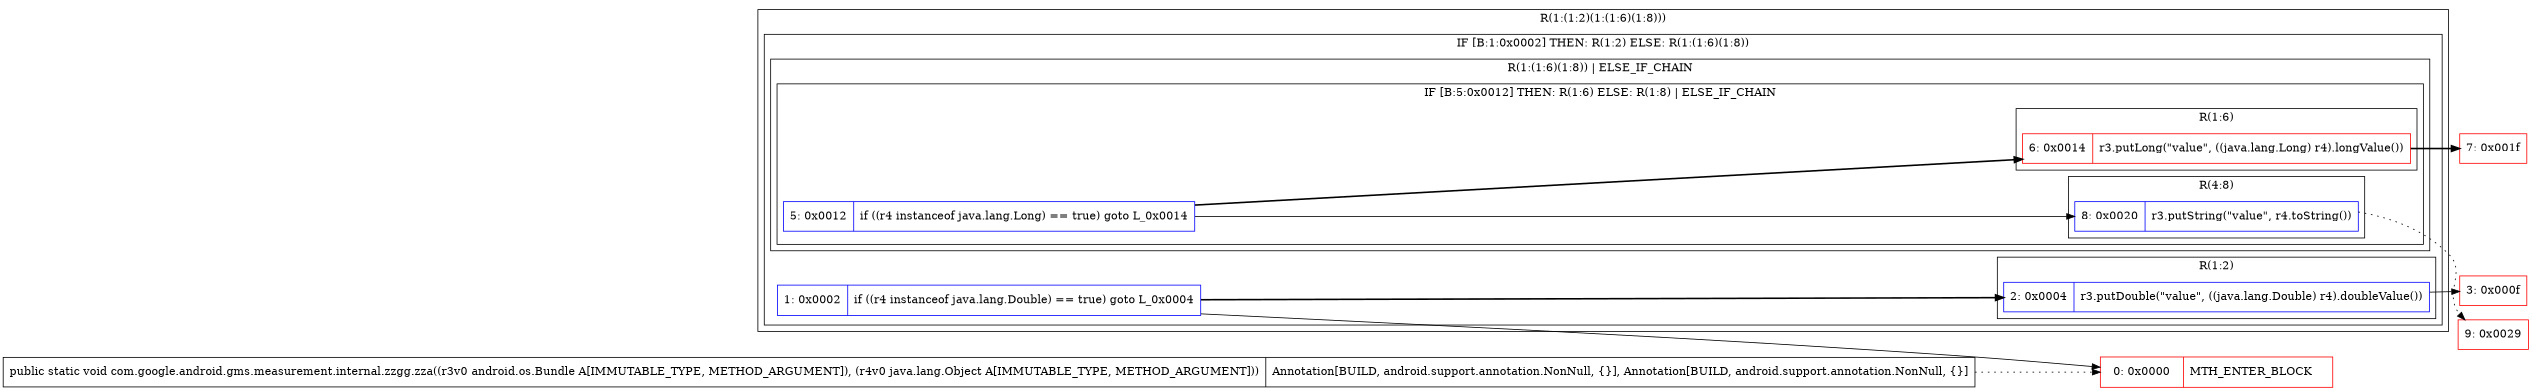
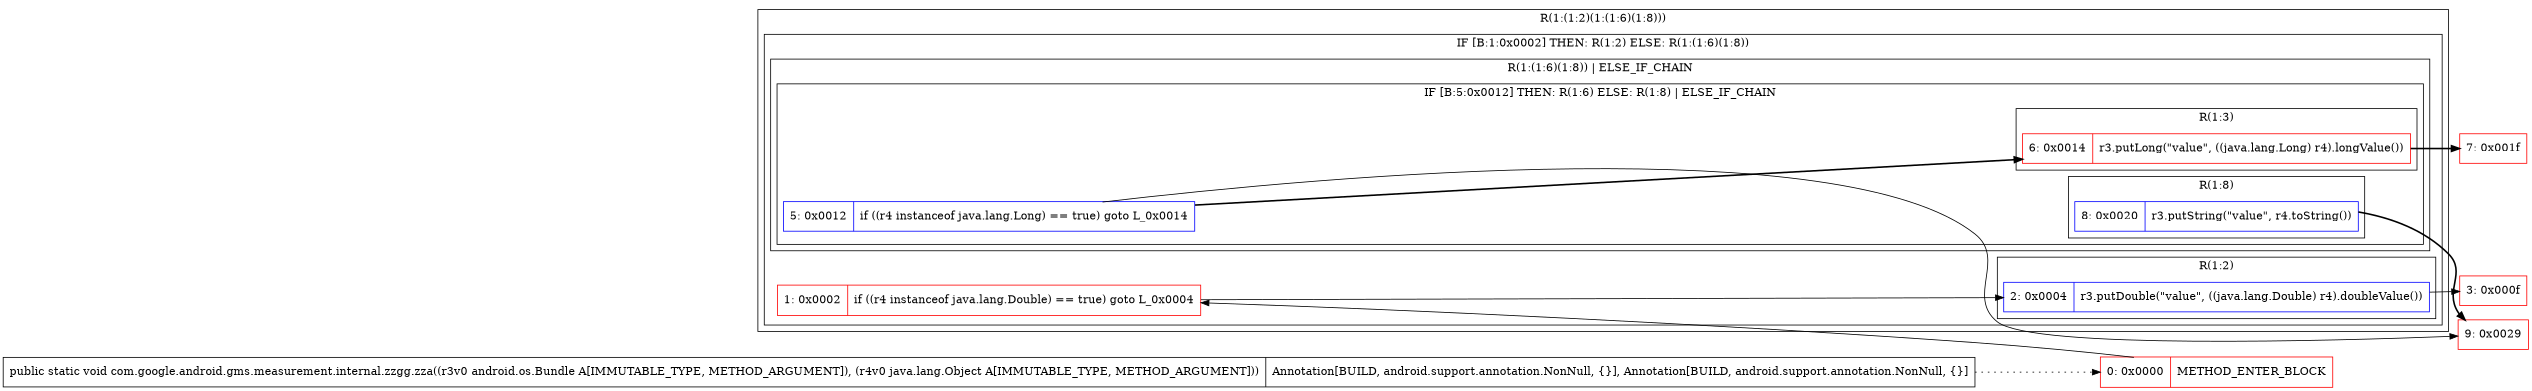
(2217, 118) -> (2217, 118)
(2217, 186) -> (2217, 186)
(1631, 216) -> (1818, 182)
(2417, 231) -> (2417, 231)
(1598, 299) -> (1598, 299)
(989, 300) -> (989, 300)
(1647, 337) -> (1603, 320)
(2251, 372) -> (2252, 372)
